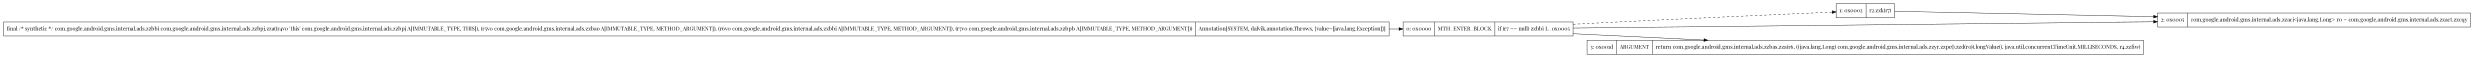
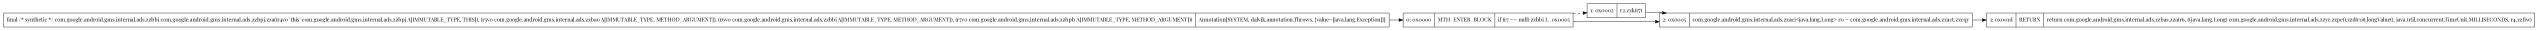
(1639, 37) -> (1977, 20)
(1634, 47) -> (2030, 20)
